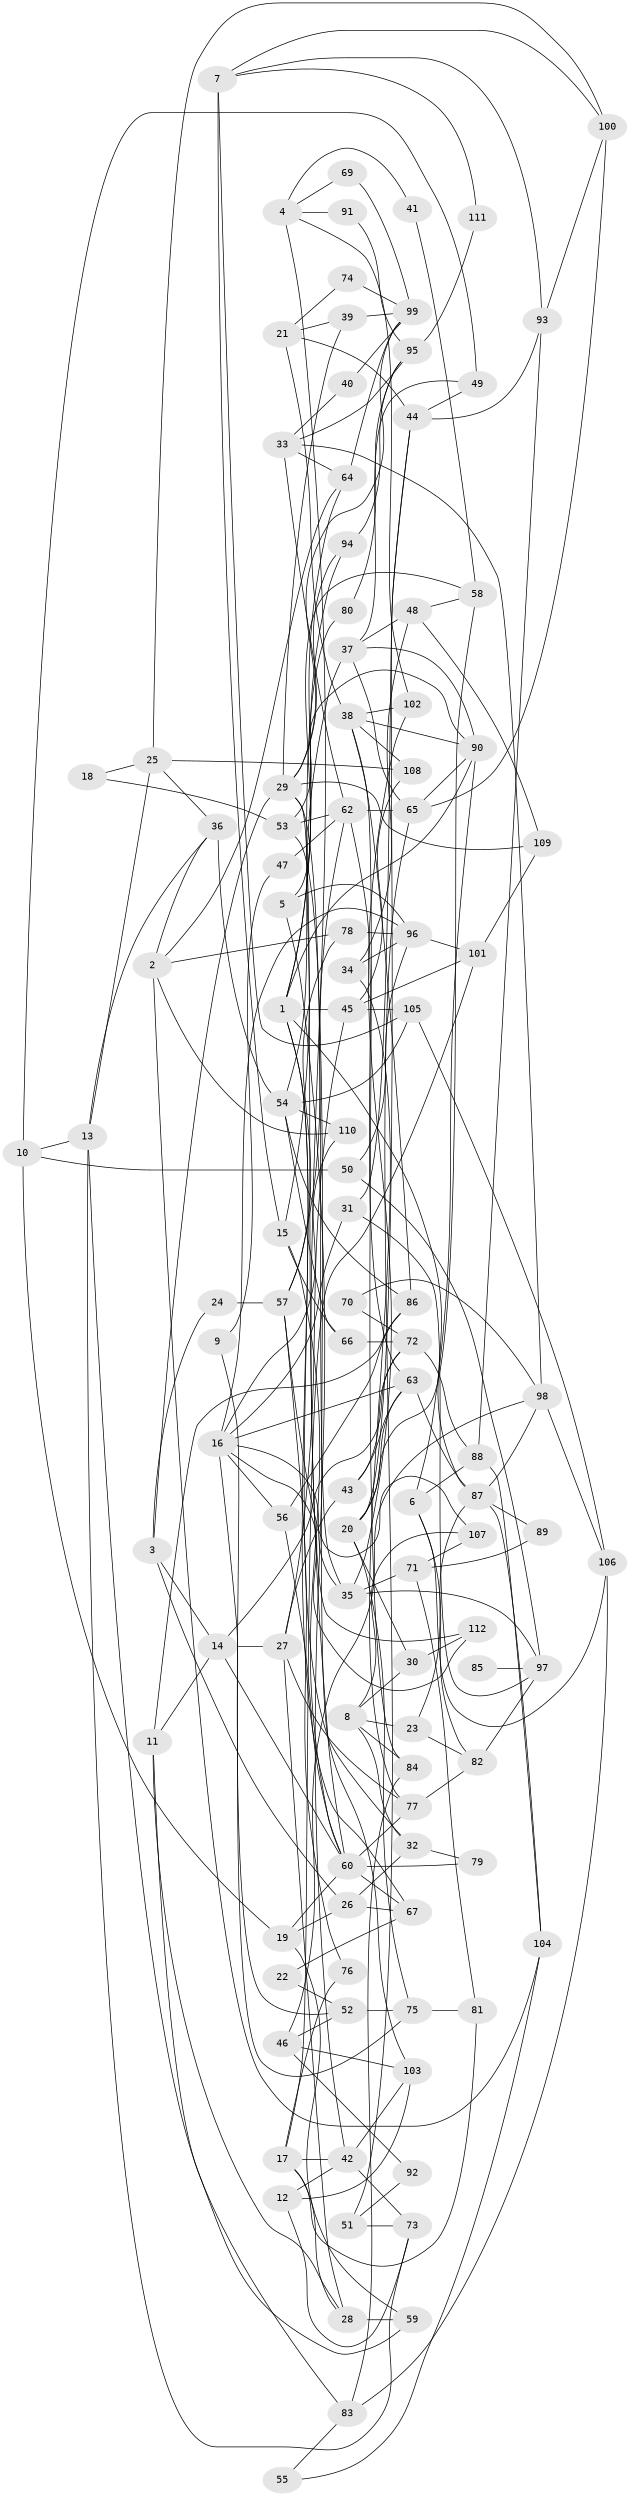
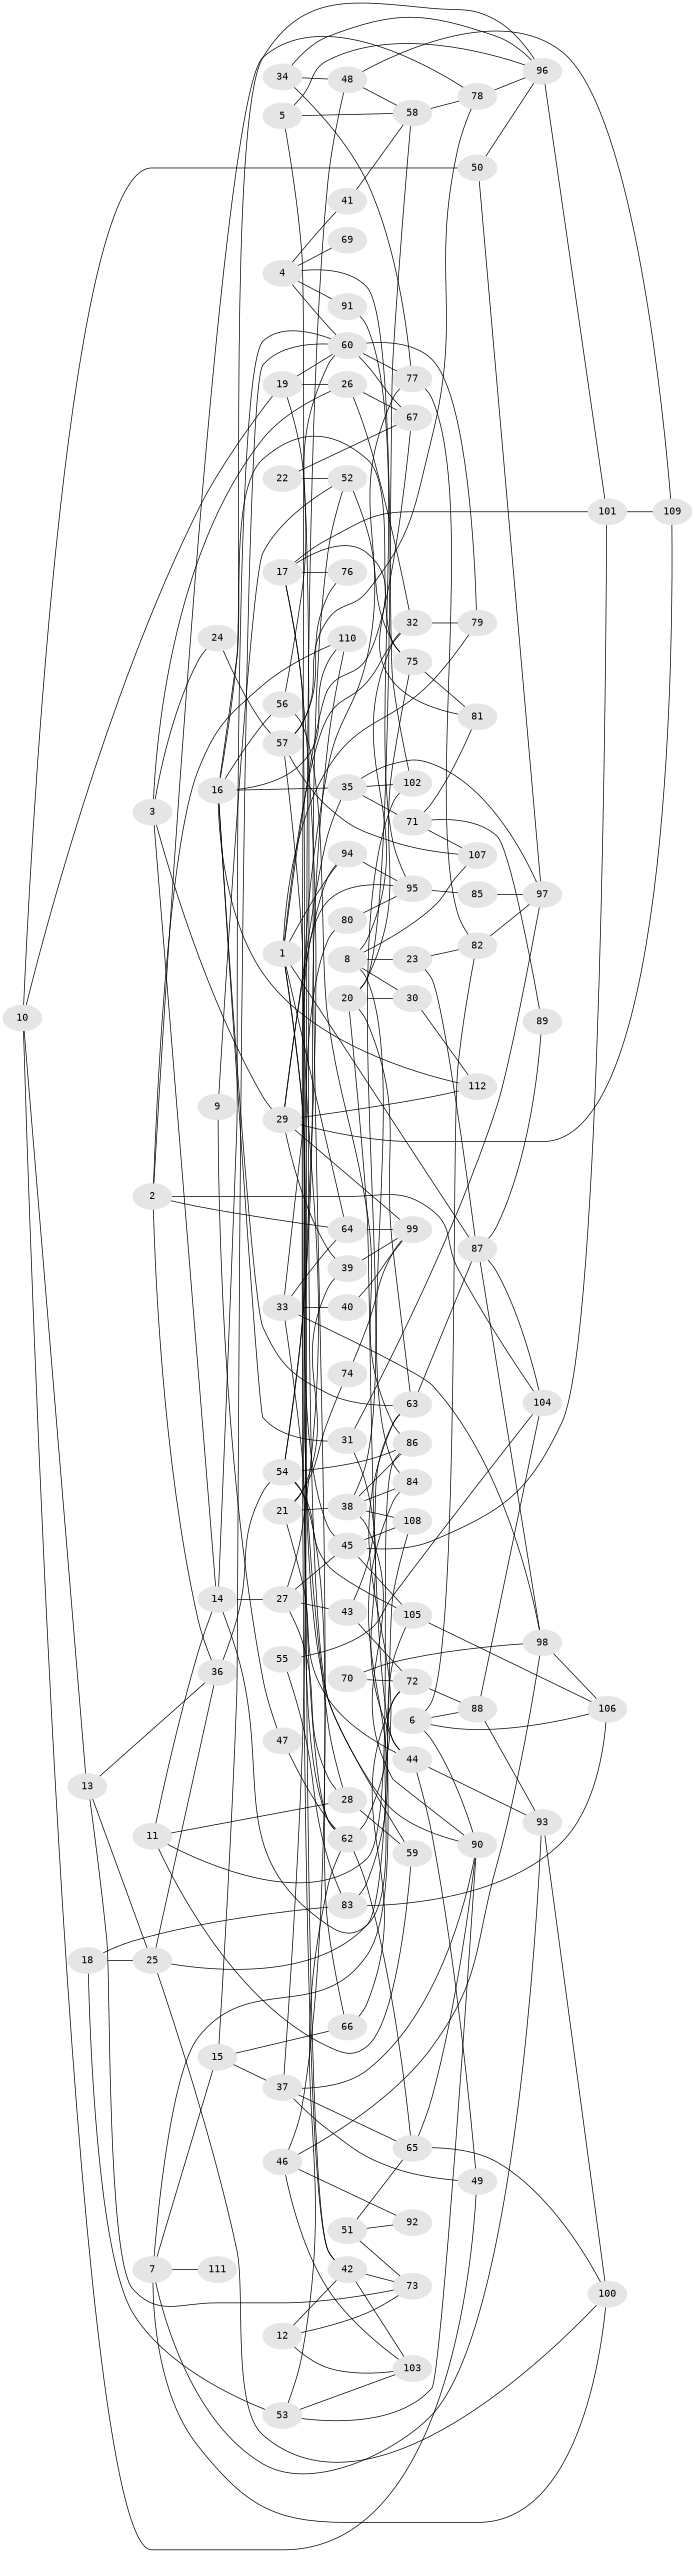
none -> (445, 105)
(390, 239) -> none
(454, 288) -> (441, 891)
none -> (338, 754)
(133, 1798) -> (214, 1922)
